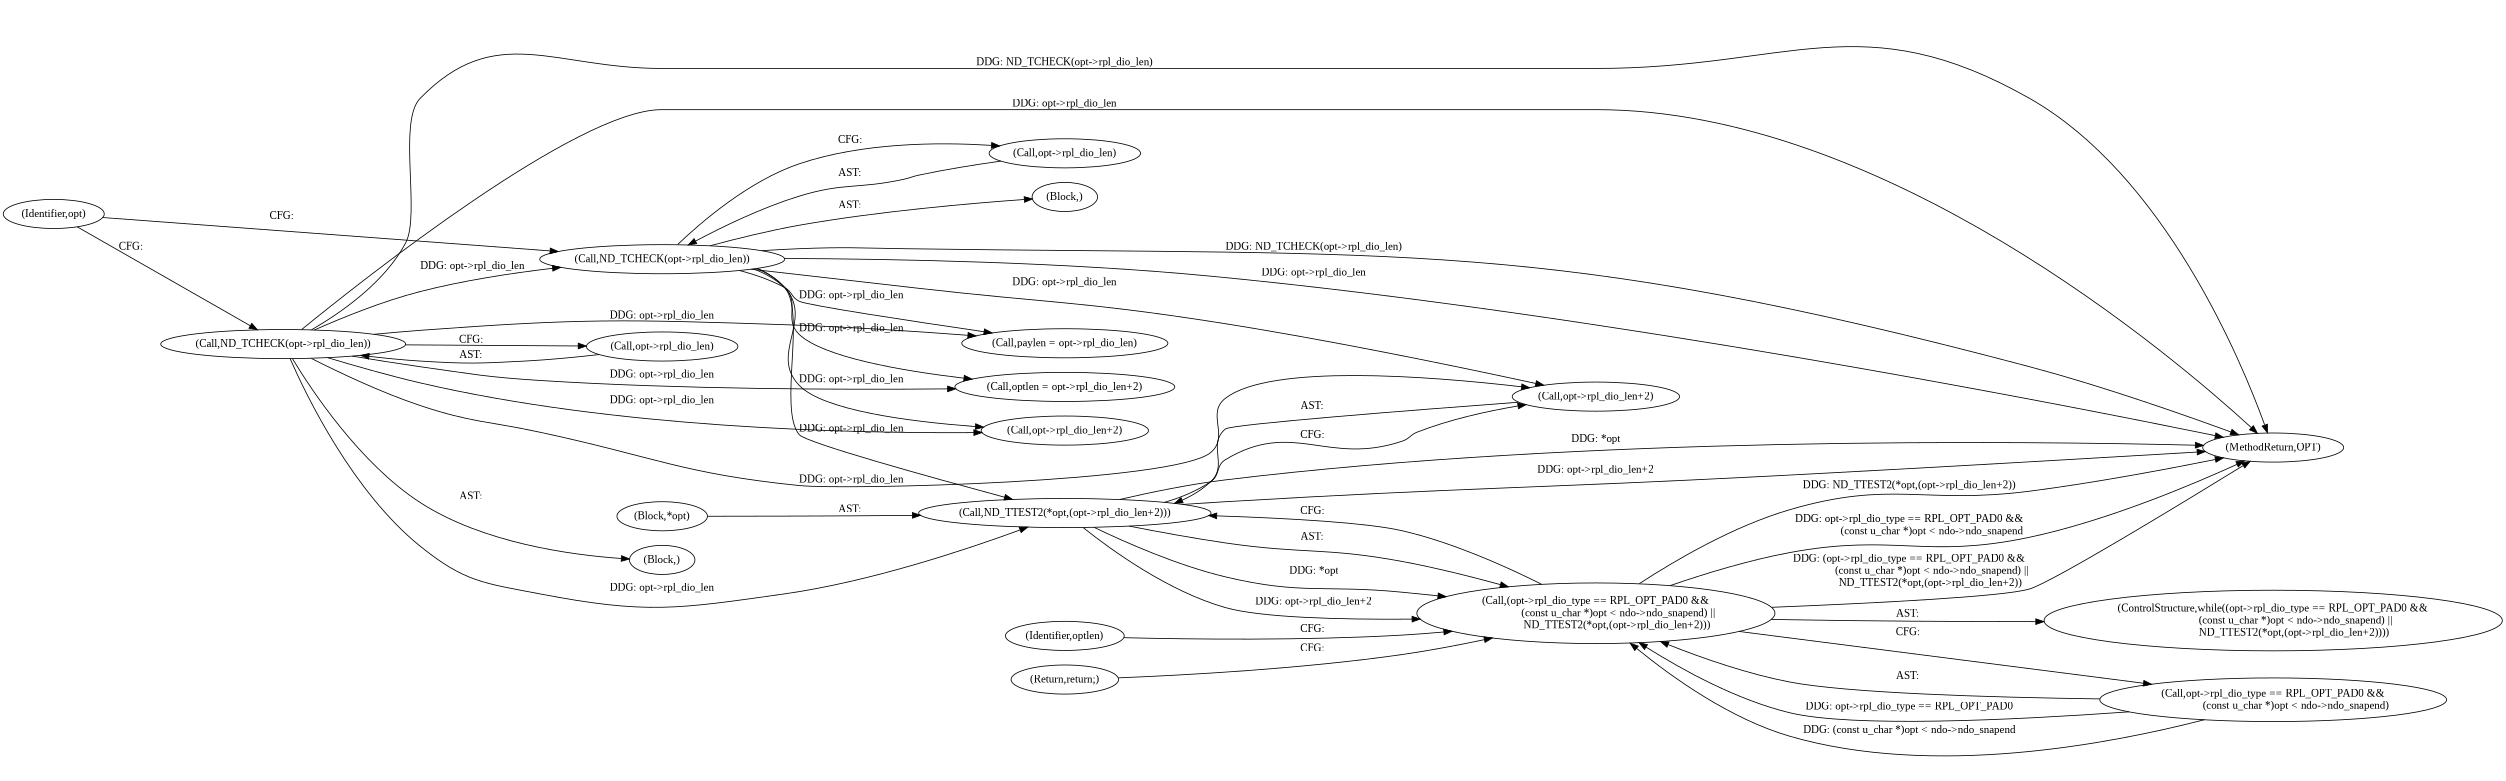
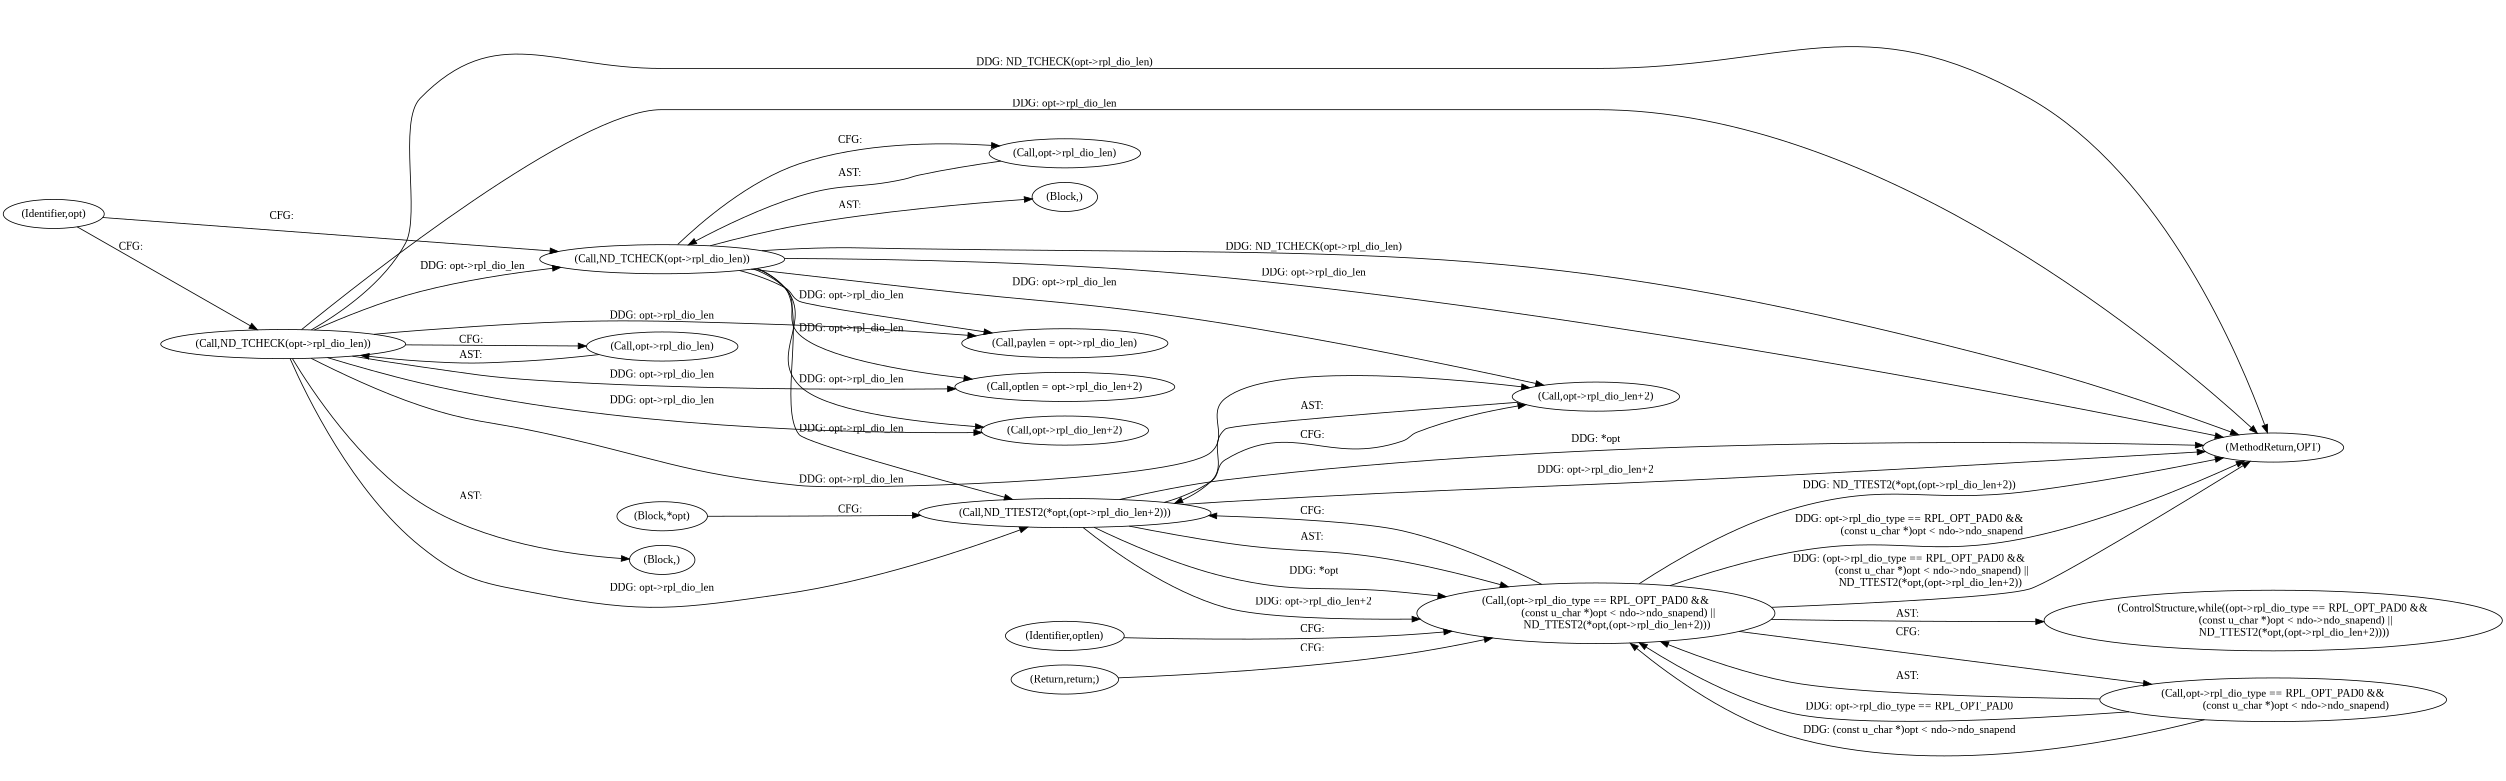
(852, 509) -> (852, 509)
